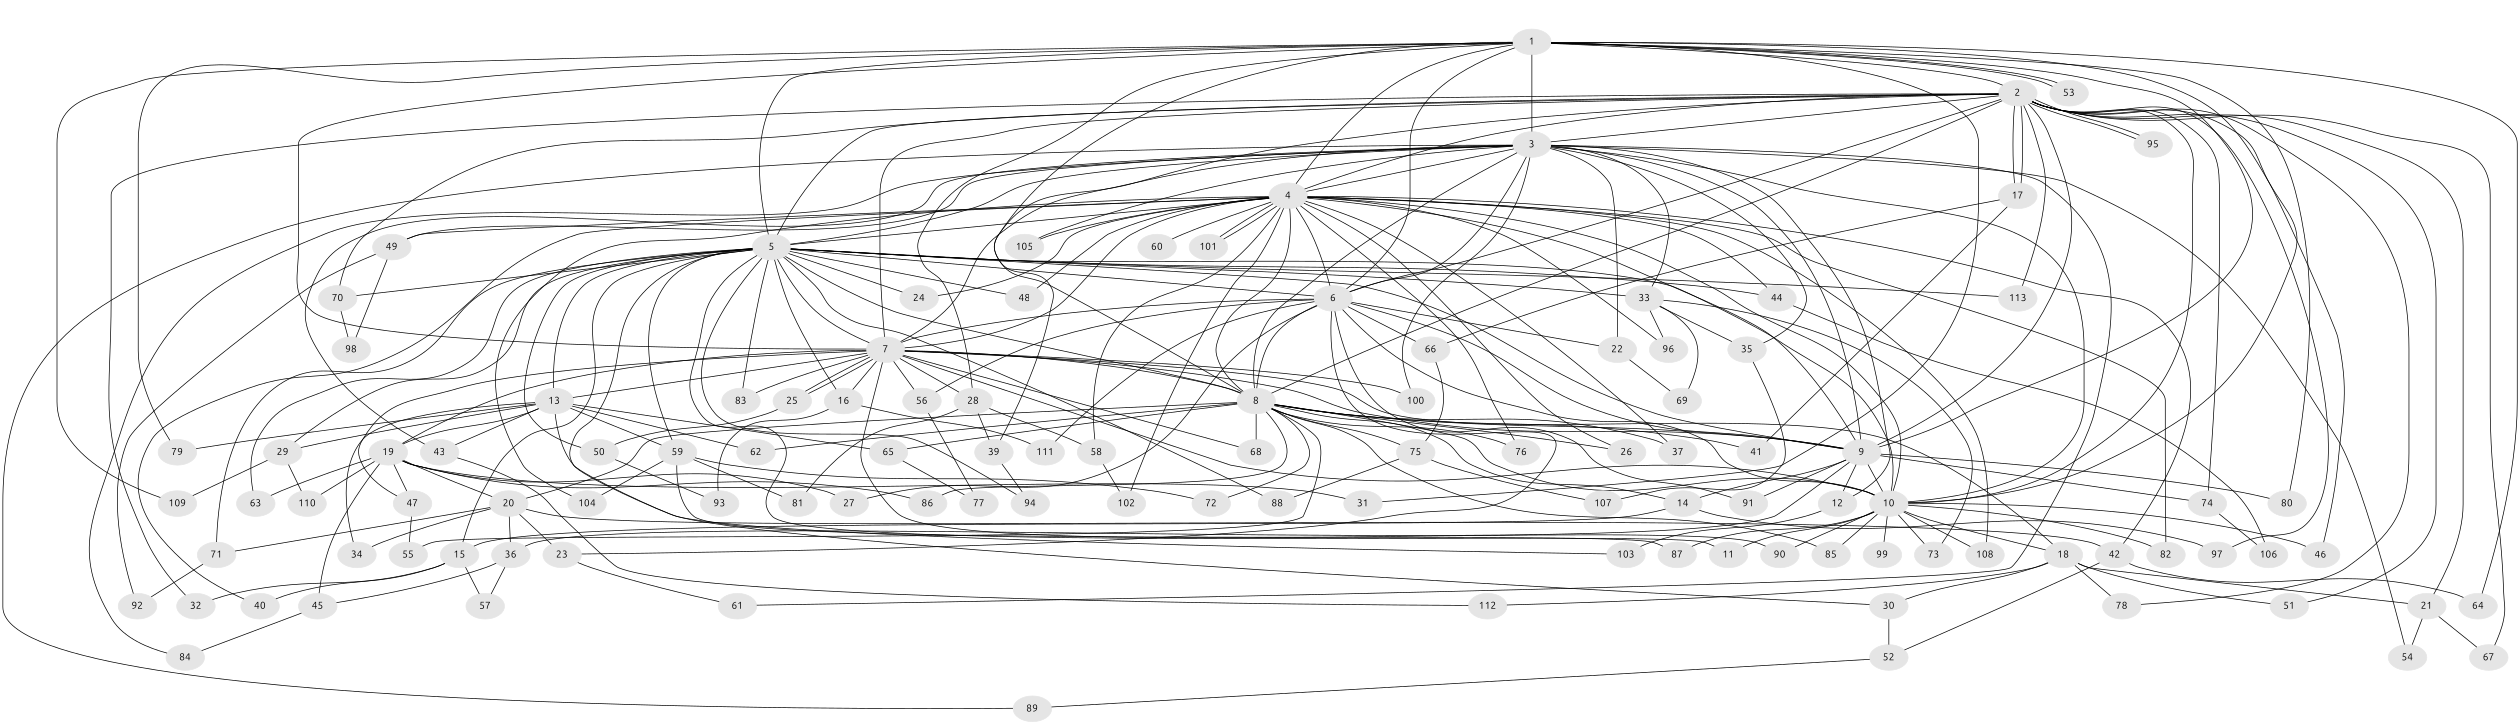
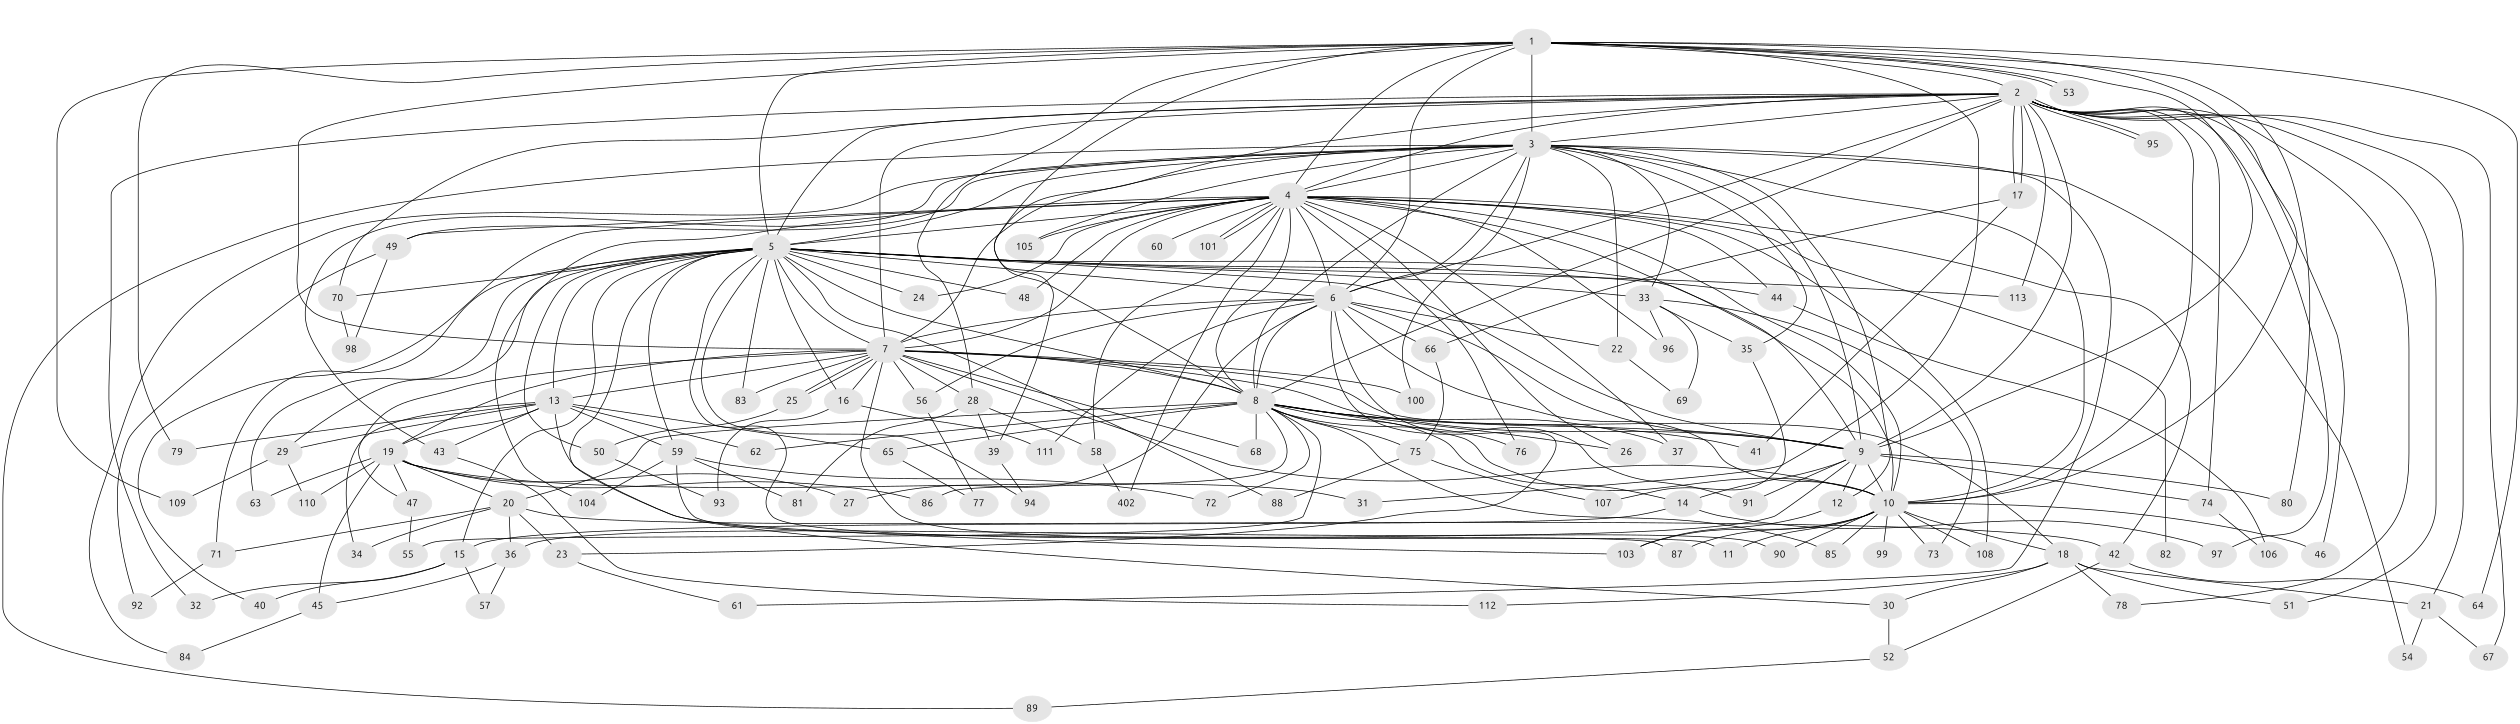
(1126, 504) -> (1126, 504)
(2007, 515) -> (1757, 529)
